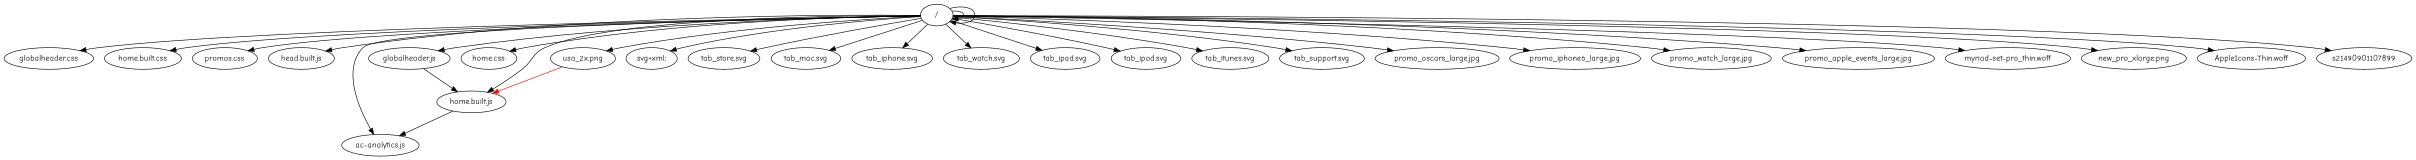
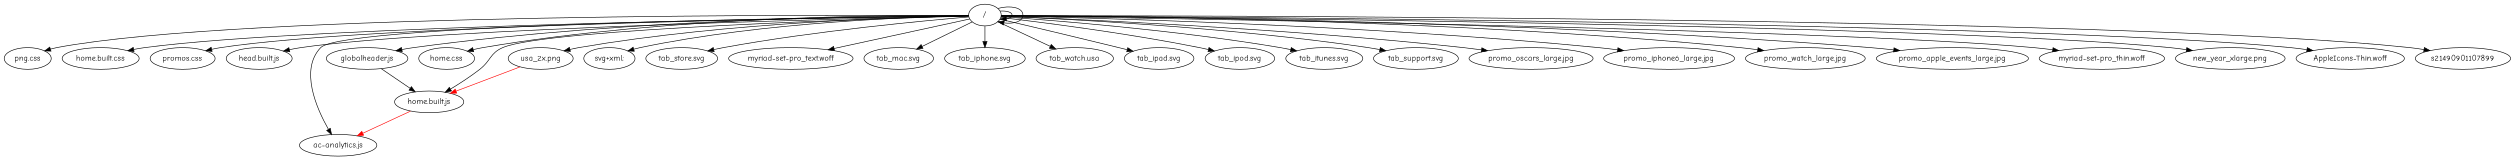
(49, 58) -> (28, 58)
none -> (791, 58)
(981, 58) -> (1075, 58)
(2134, 58) -> (2230, 58)
(429, 122) -> (387, 122)
